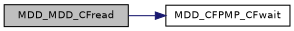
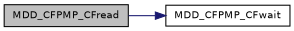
(66, 16) -> (66, 16)
